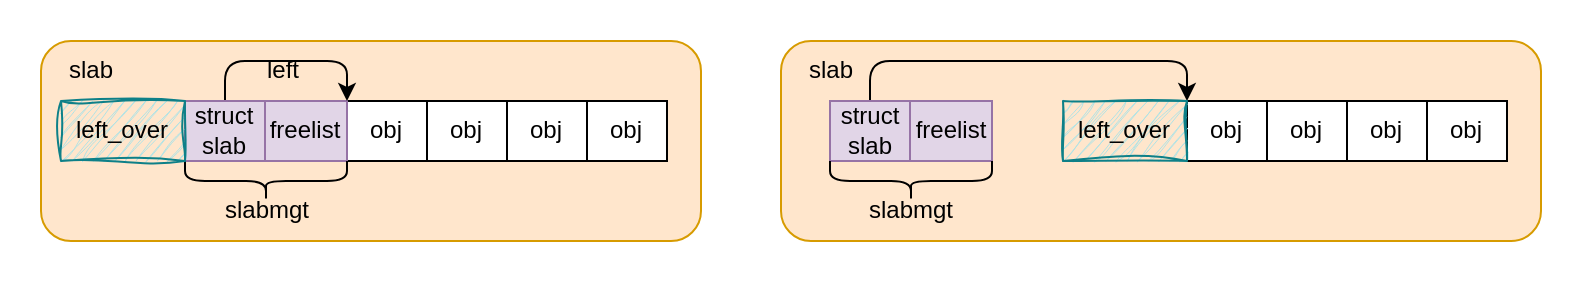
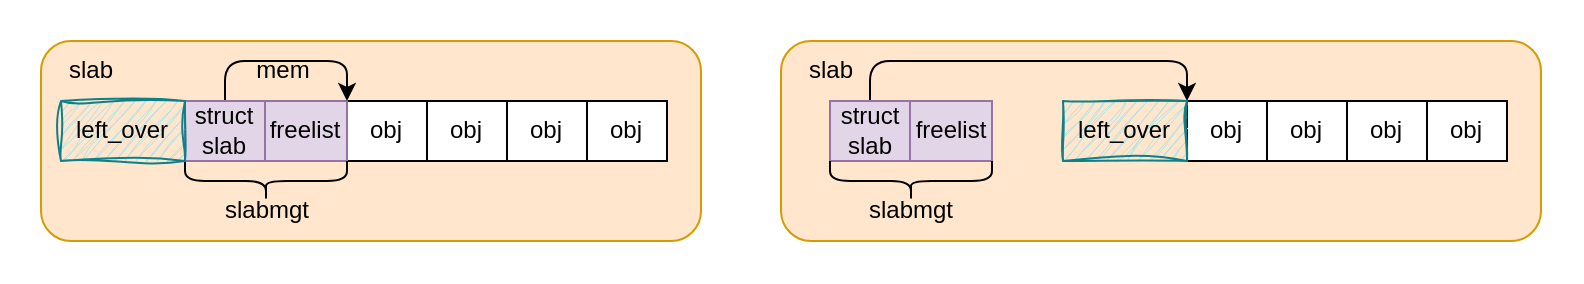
(284, 71) -> (284, 71)
